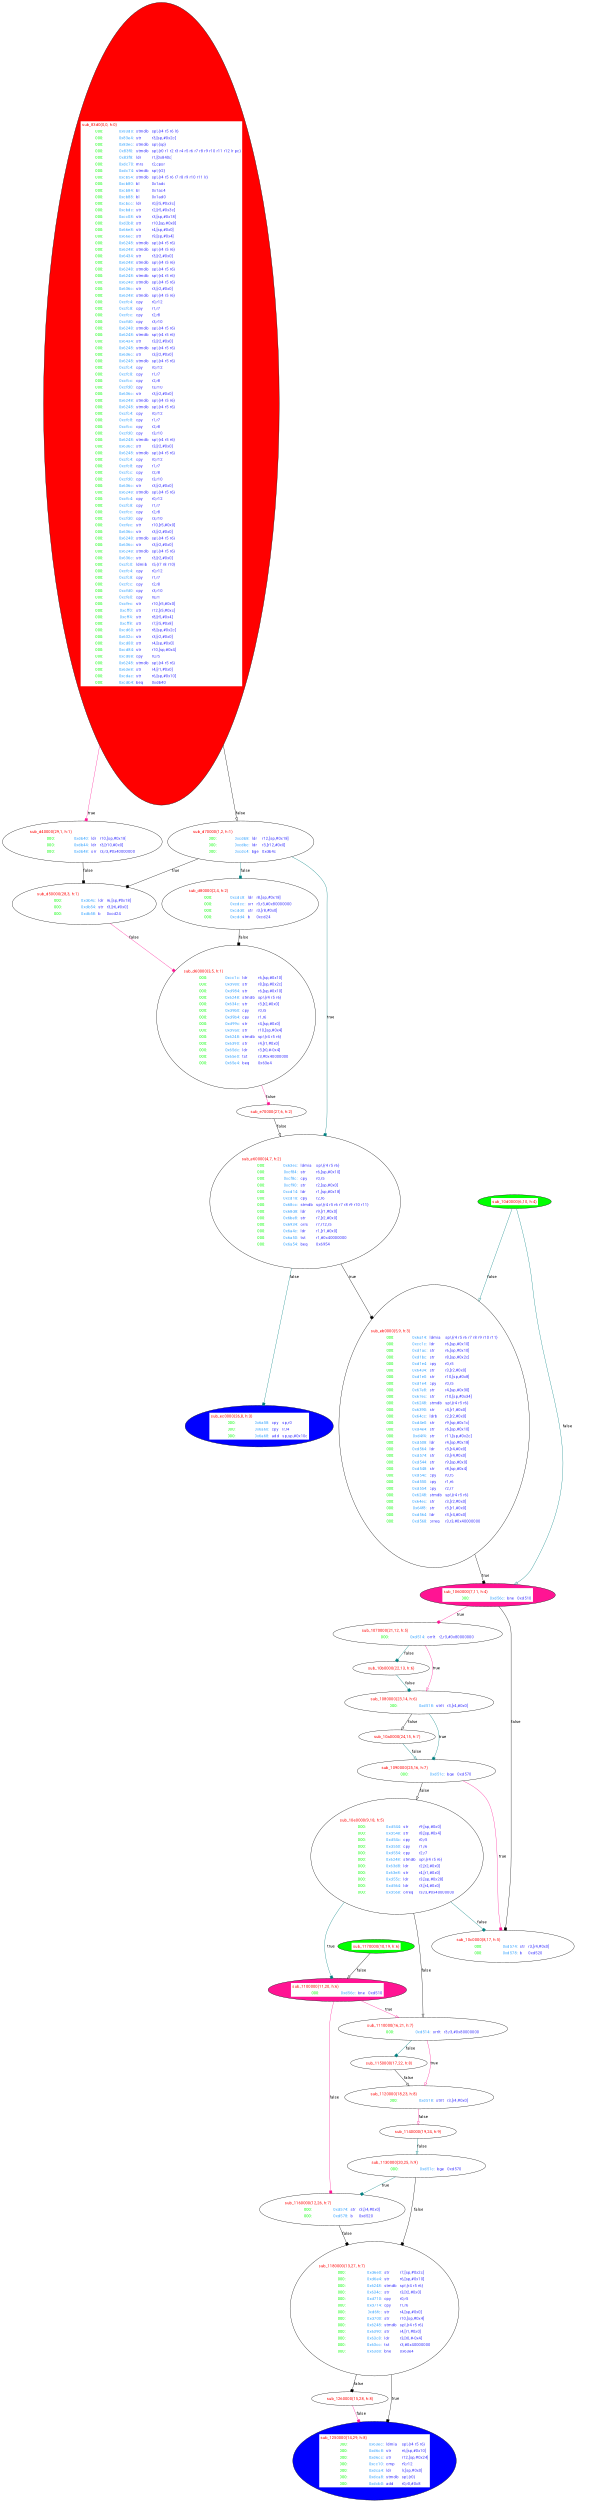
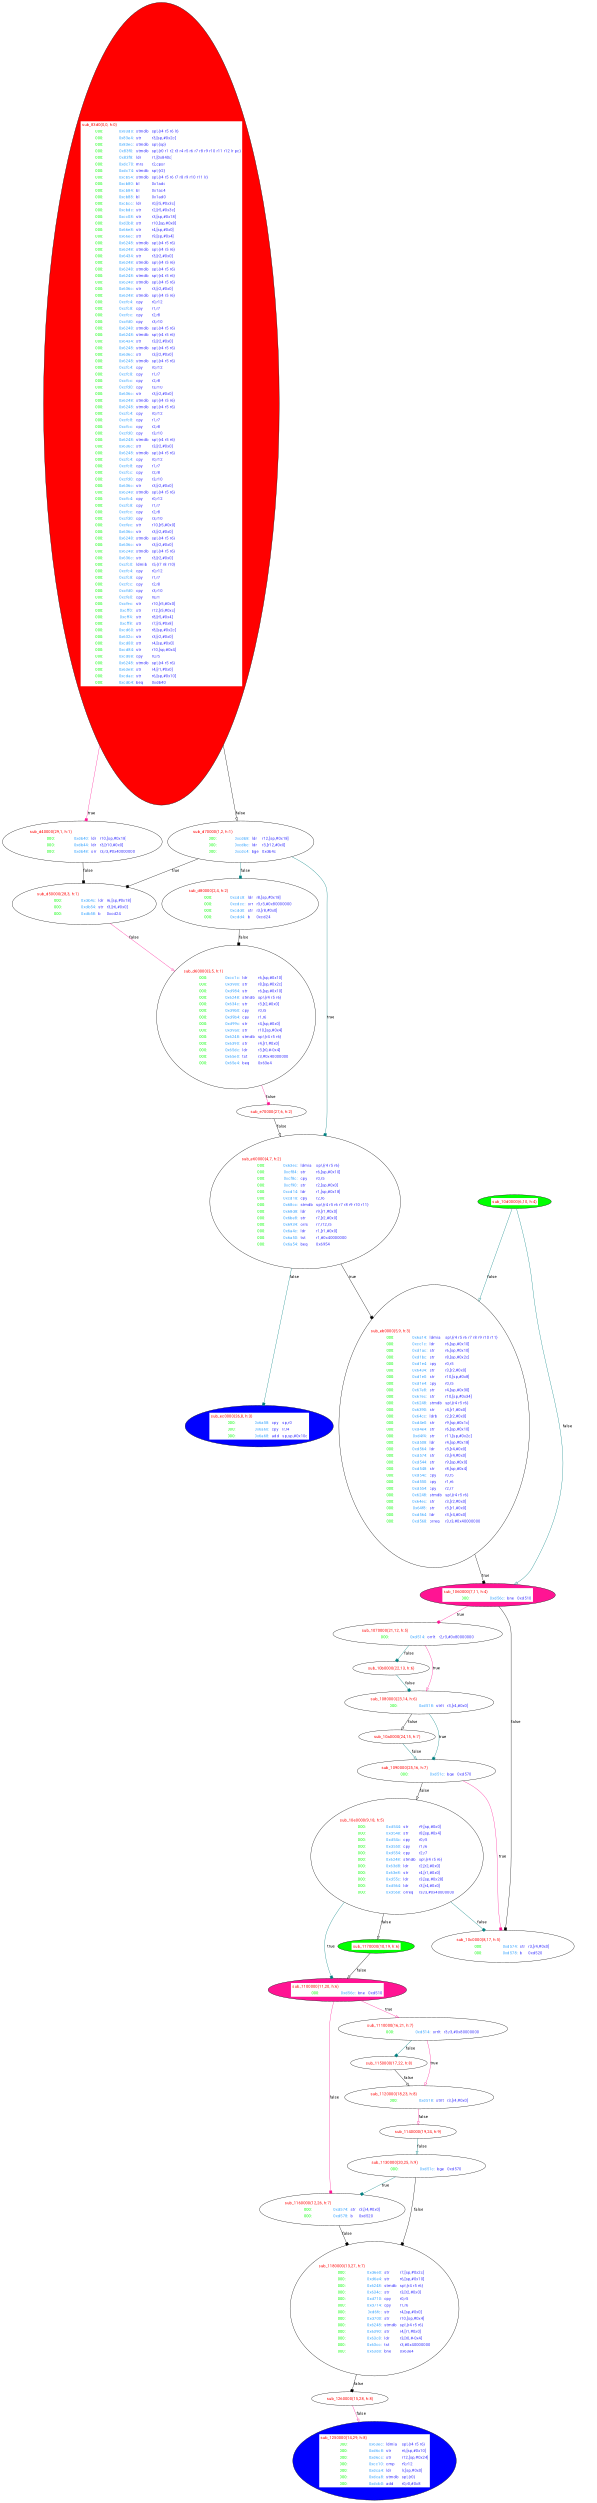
(141, 946) -> (141, 946)
(421, 1963) -> (381, 1925)
(392, 2397) -> none
(355, 2412) -> (355, 2412)
